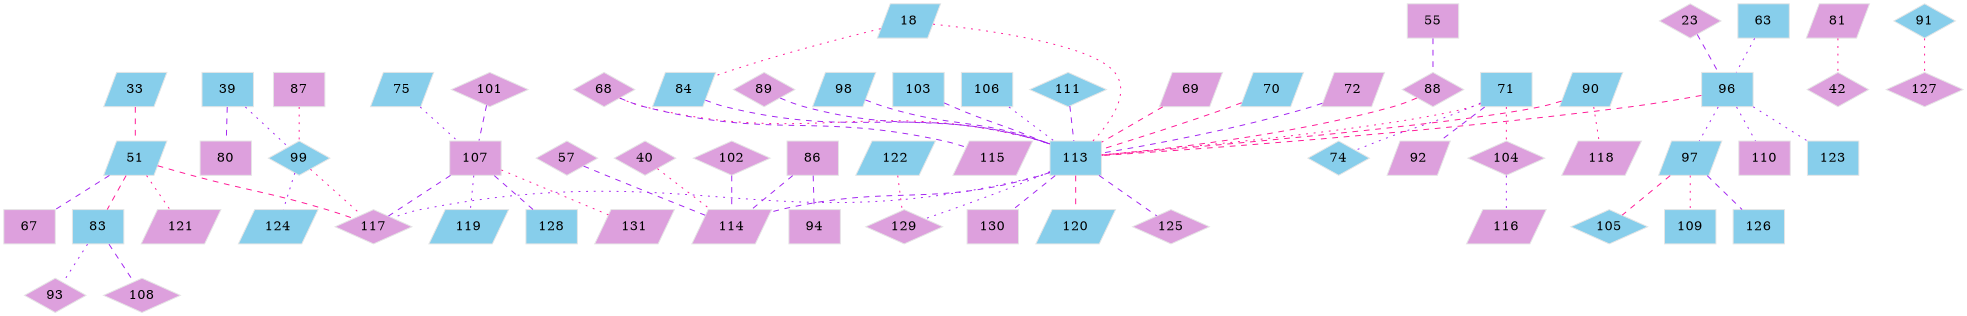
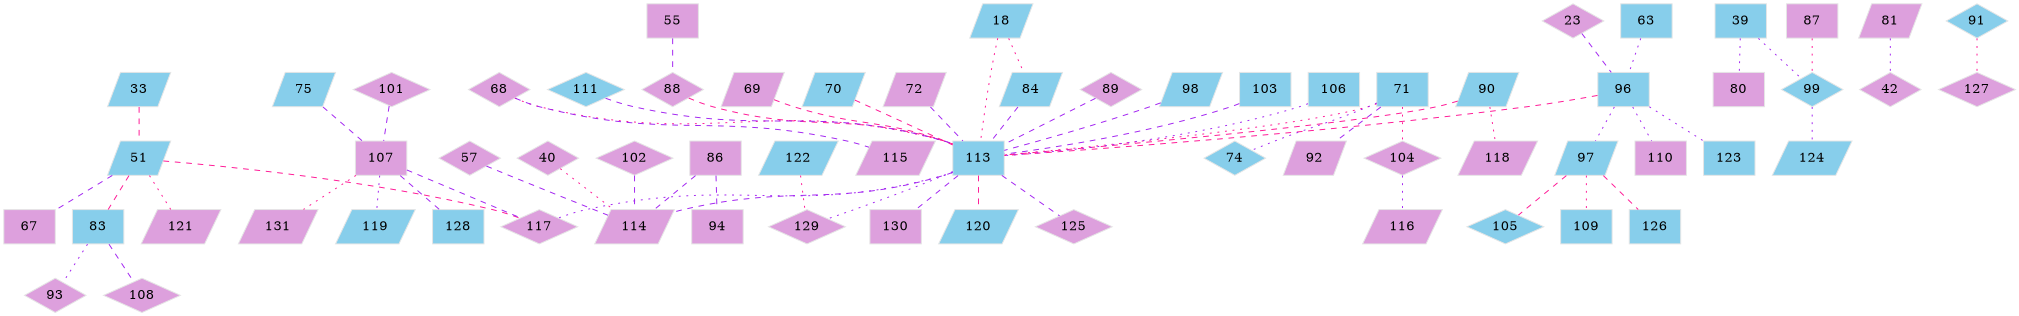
(1838, 55) -> (1890, 55)
(227, 124) -> (1740, 55)
(439, 124) -> (343, 124)
(336, 192) -> none
(1725, 193) -> (1621, 193)
